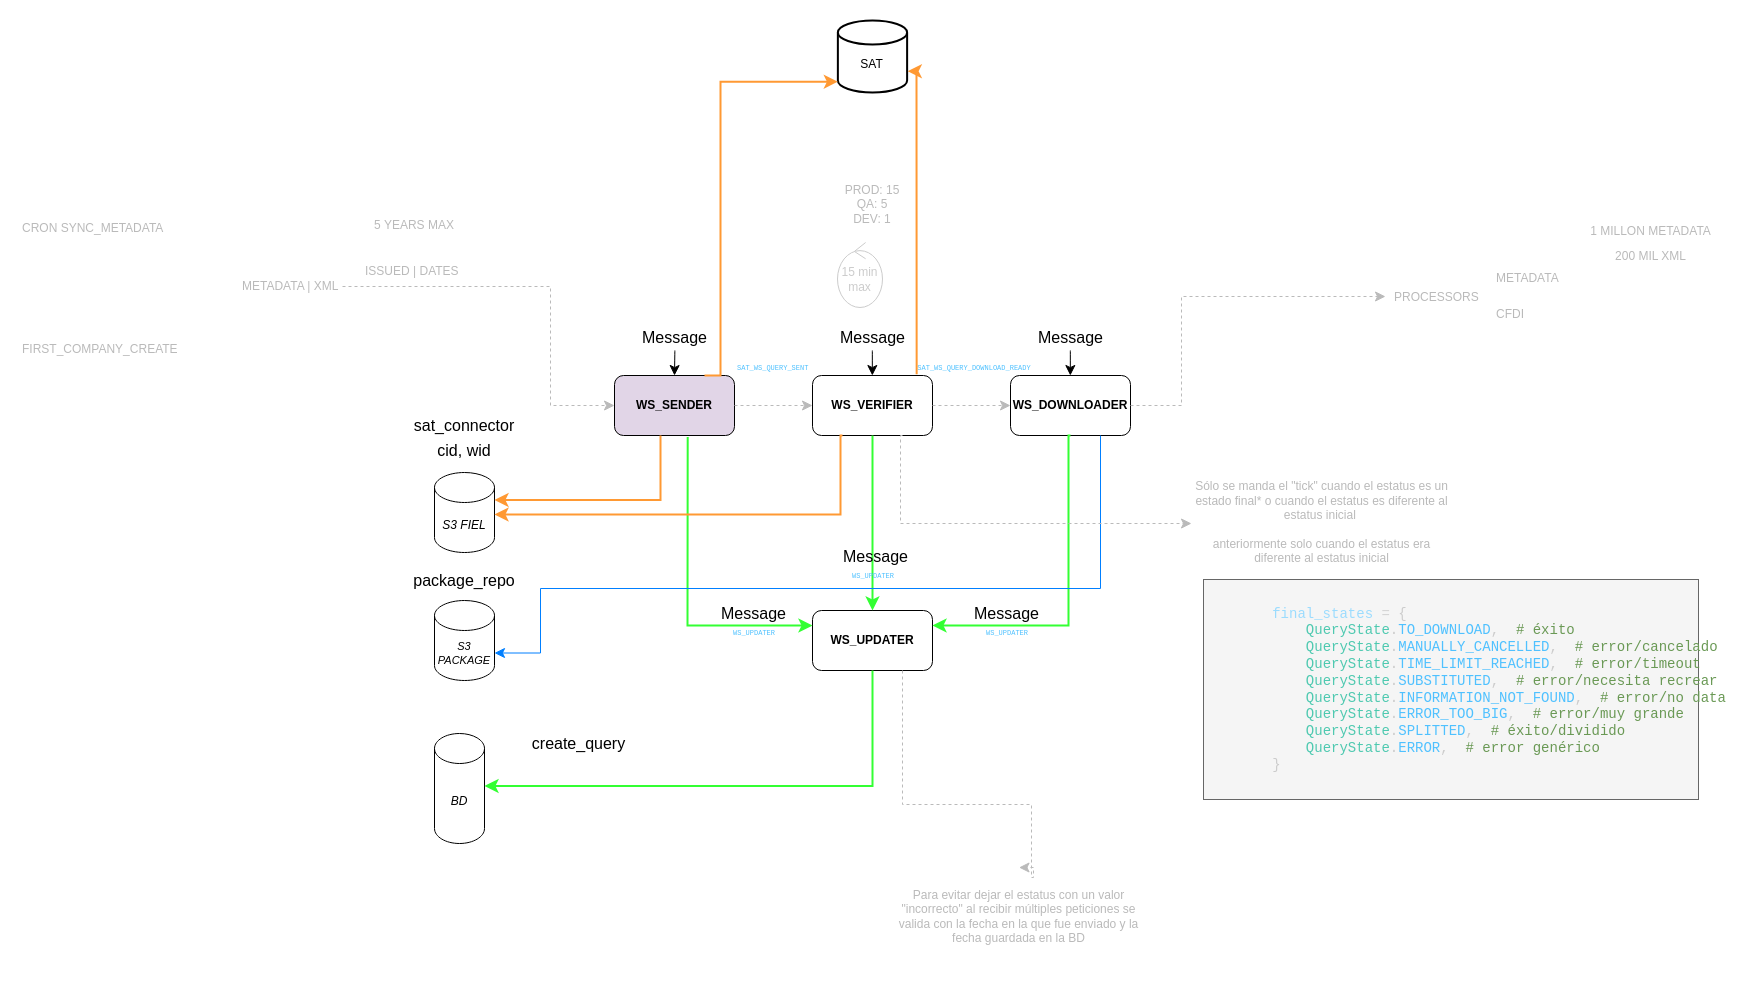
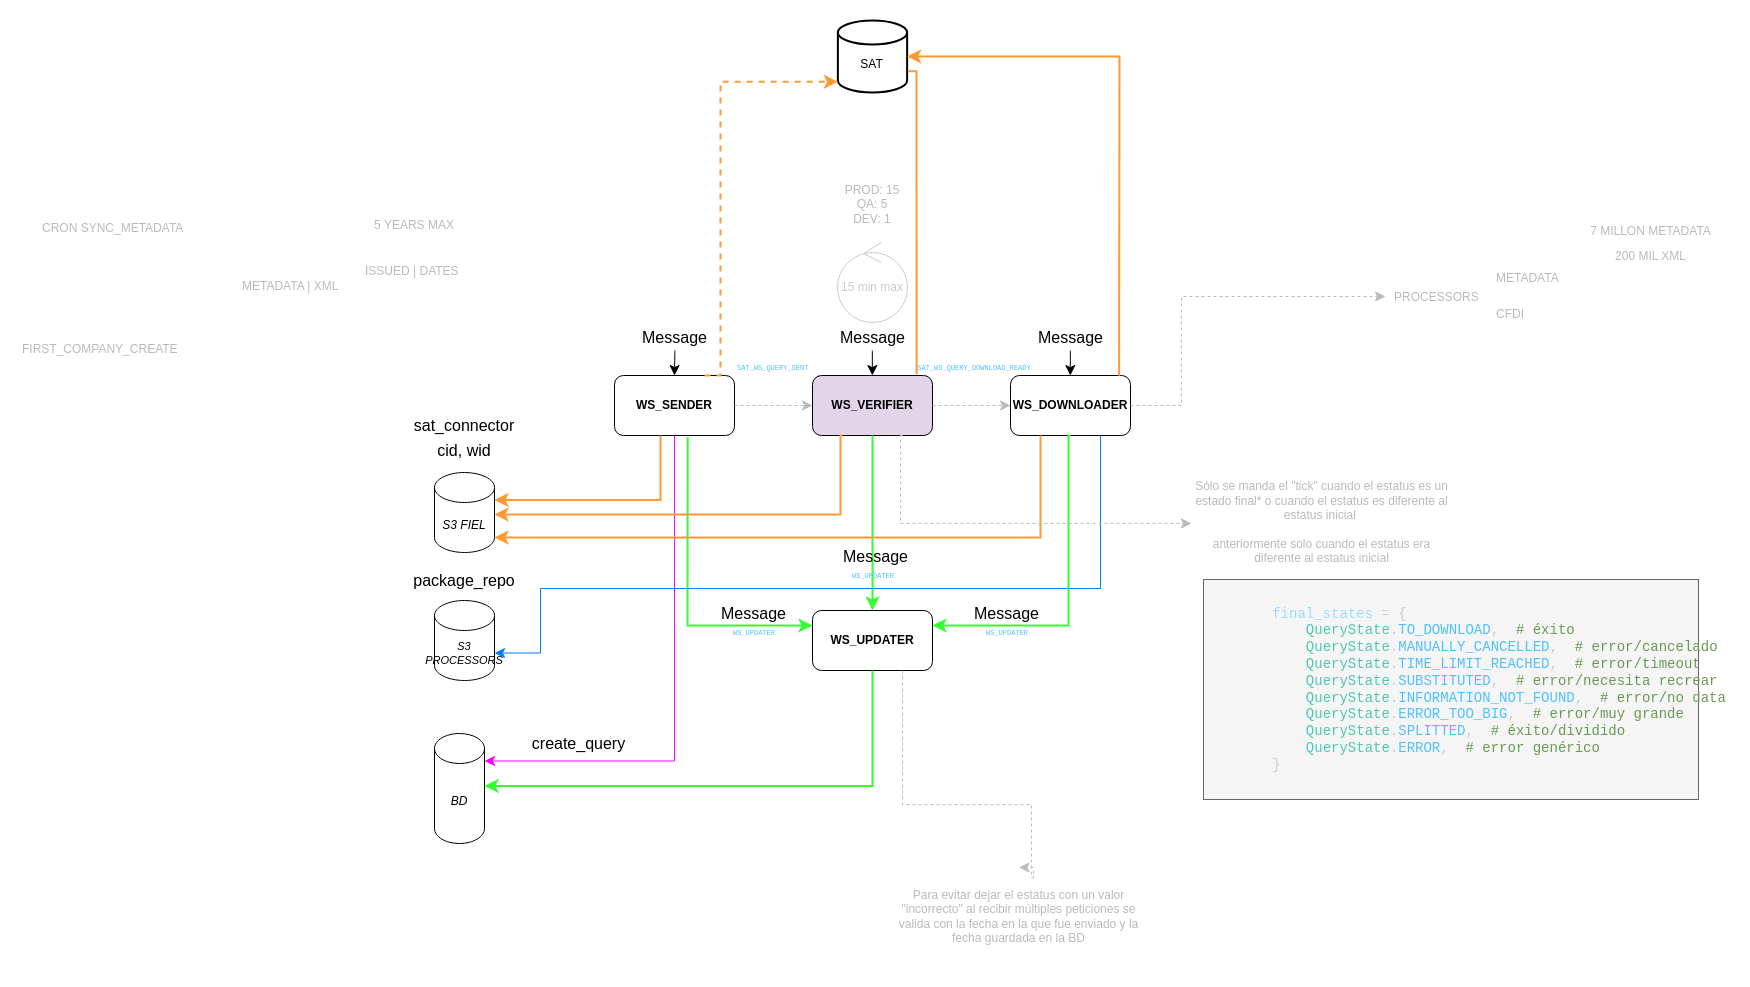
(917, 74) -> (917, 71)
none -> (1119, 116)
(721, 181) -> (721, 181)
(101, 229) -> (121, 229)
(1651, 232) -> (1651, 232)
(860, 275) -> (873, 283)
(534, 287) -> none
(675, 406) -> (675, 406)
(873, 406) -> (873, 406)
none -> (823, 538)
(465, 654) -> (465, 654)
none -> (675, 689)
